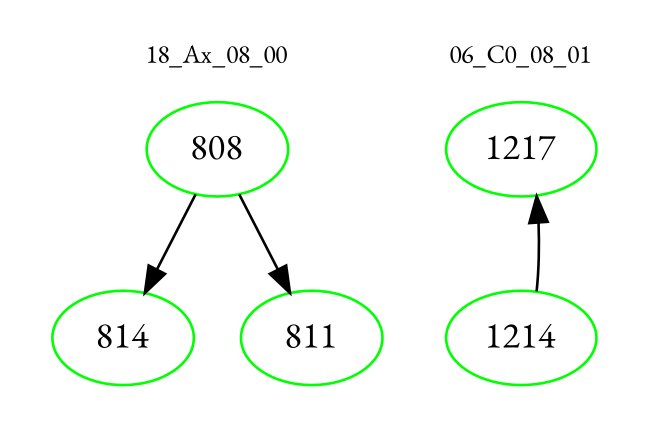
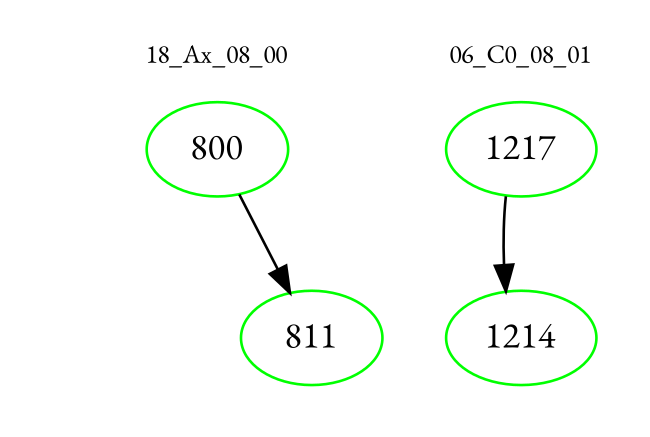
(217, 149) -> (217, 149)
(539, 257) -> (504, 230)
(123, 338) -> none
